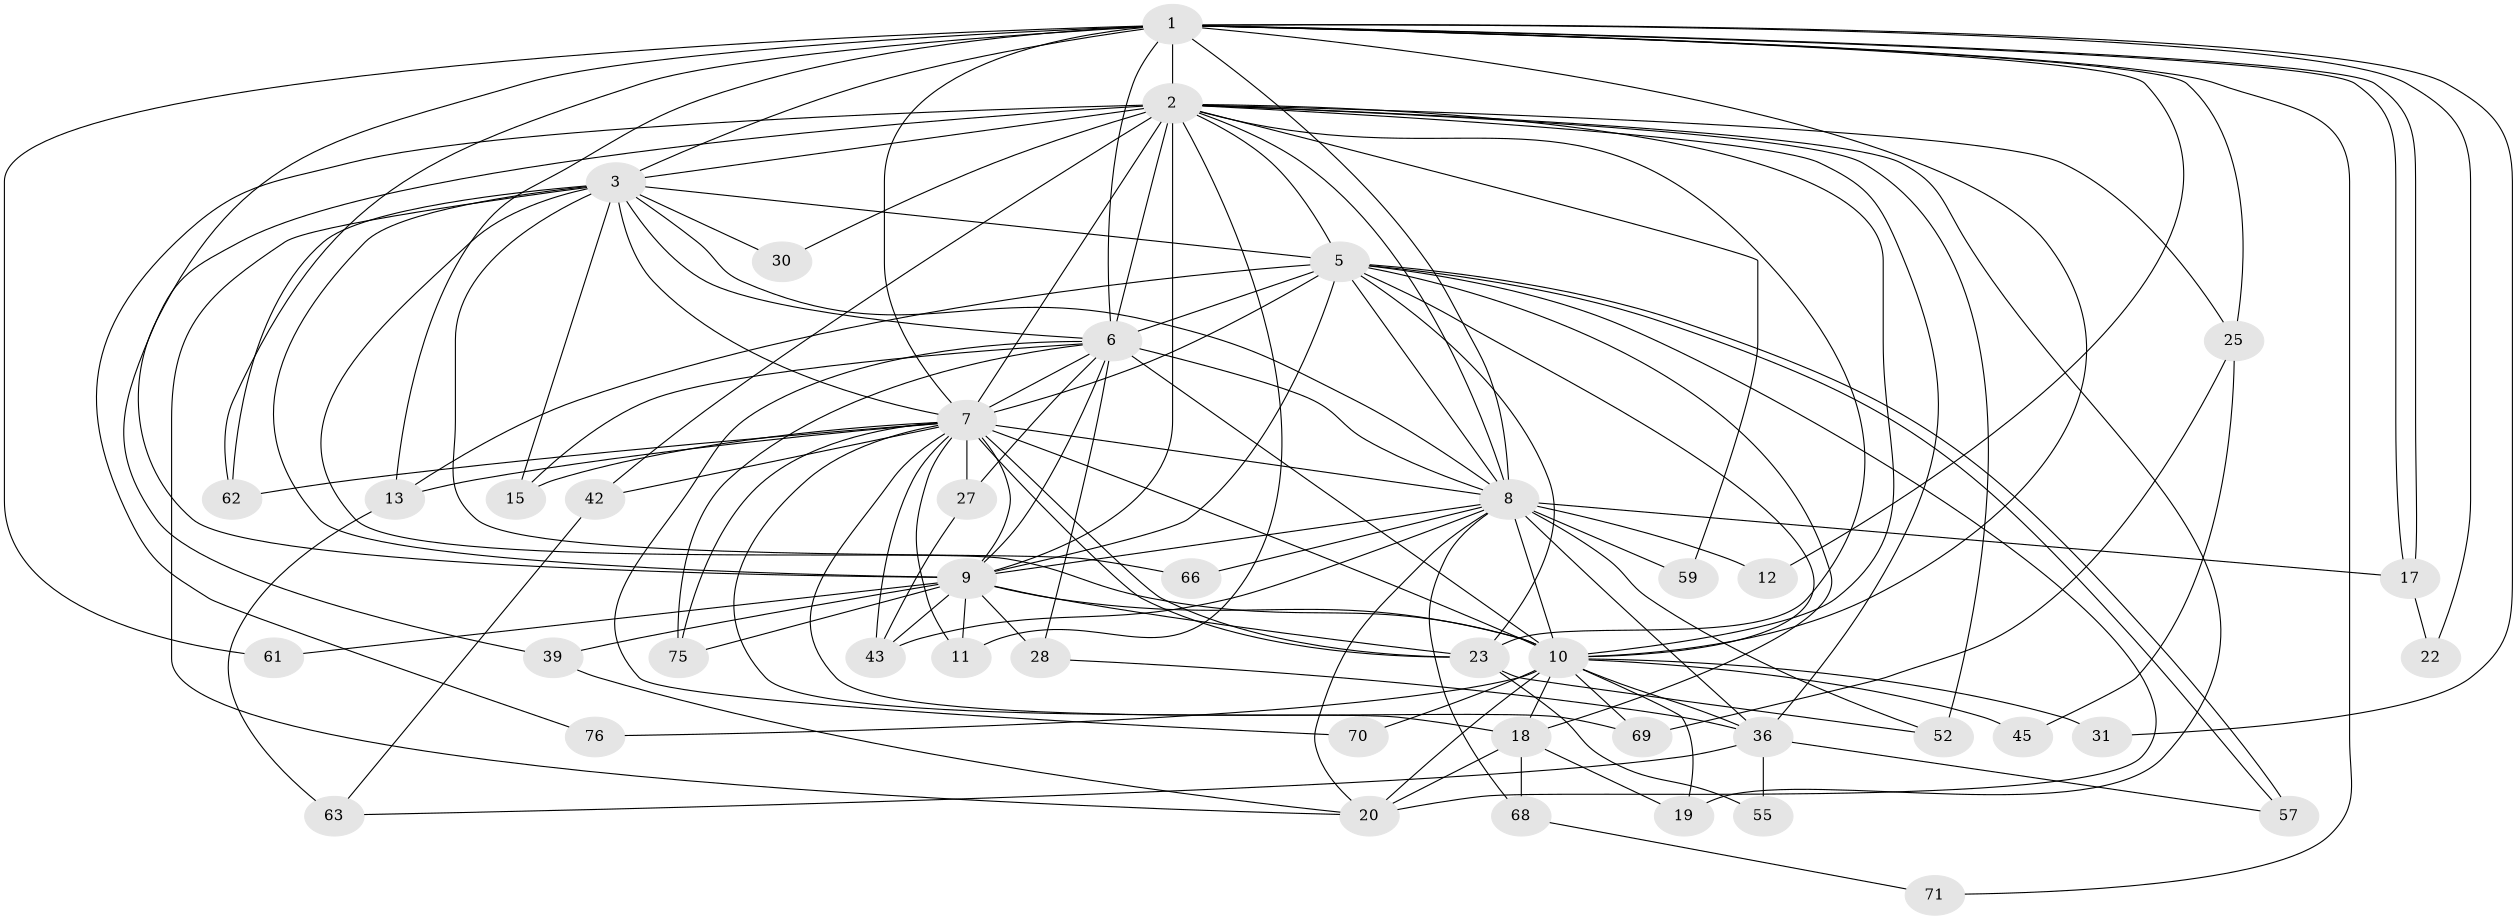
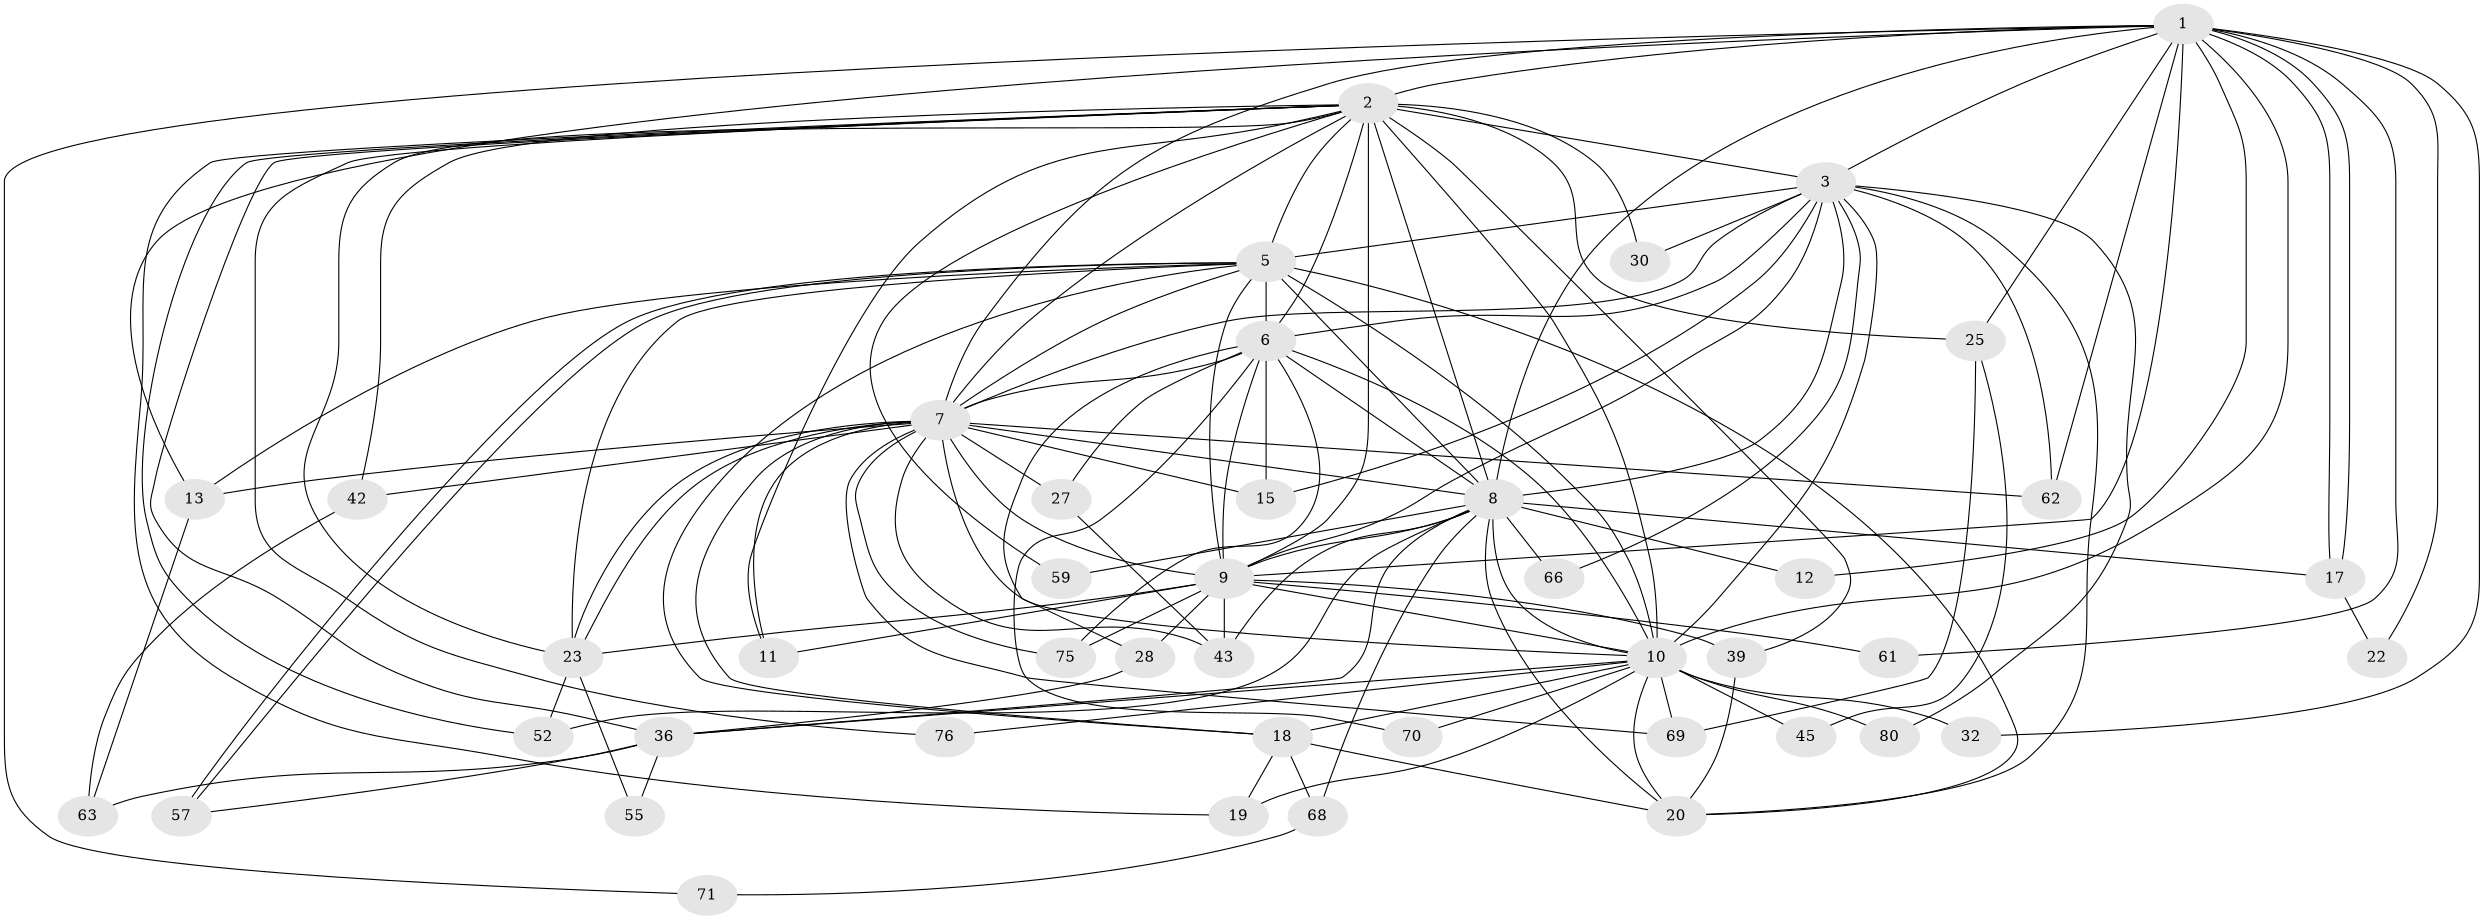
(1113, 177) -> none
none -> (1890, 737)
(2102, 737) -> (1971, 737)
